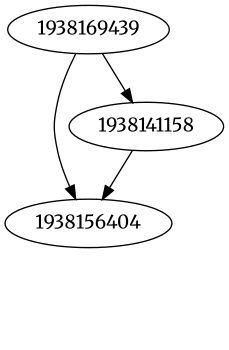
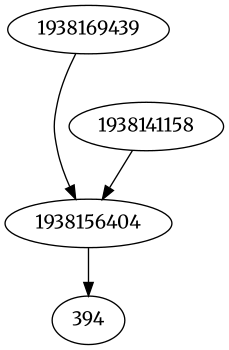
(114, 72) -> none
none -> (88, 320)
